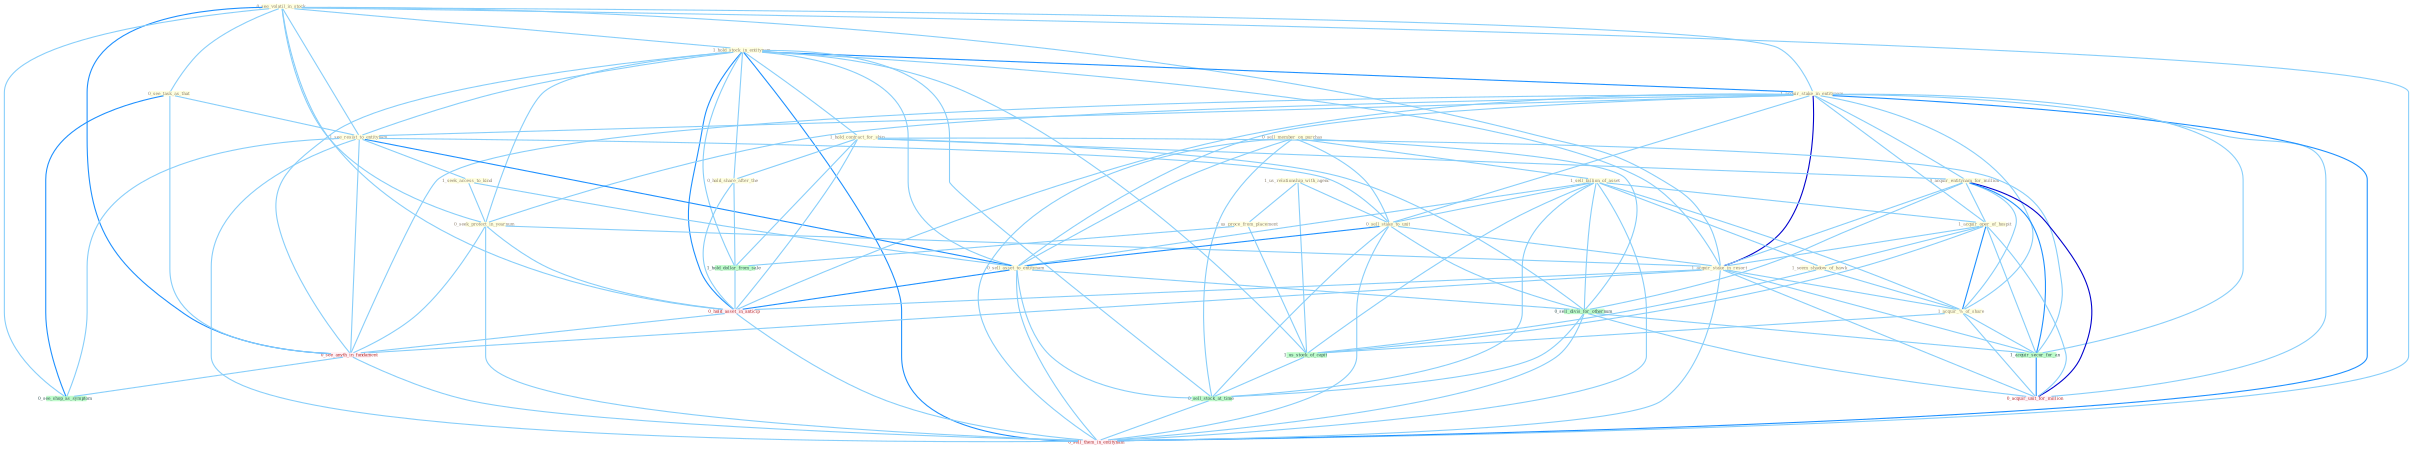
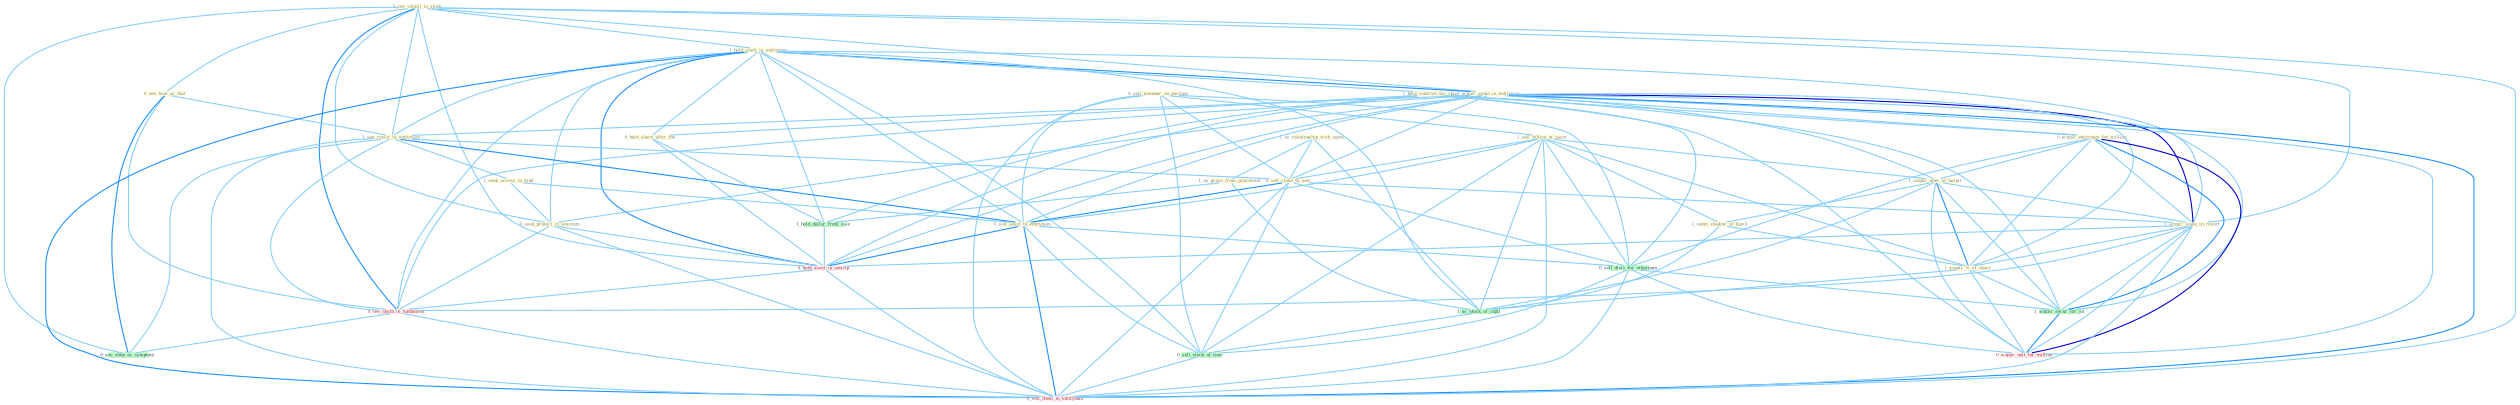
none -> (1774, 170)
(1103, 246) -> none
(1041, 362) -> (1041, 316)
